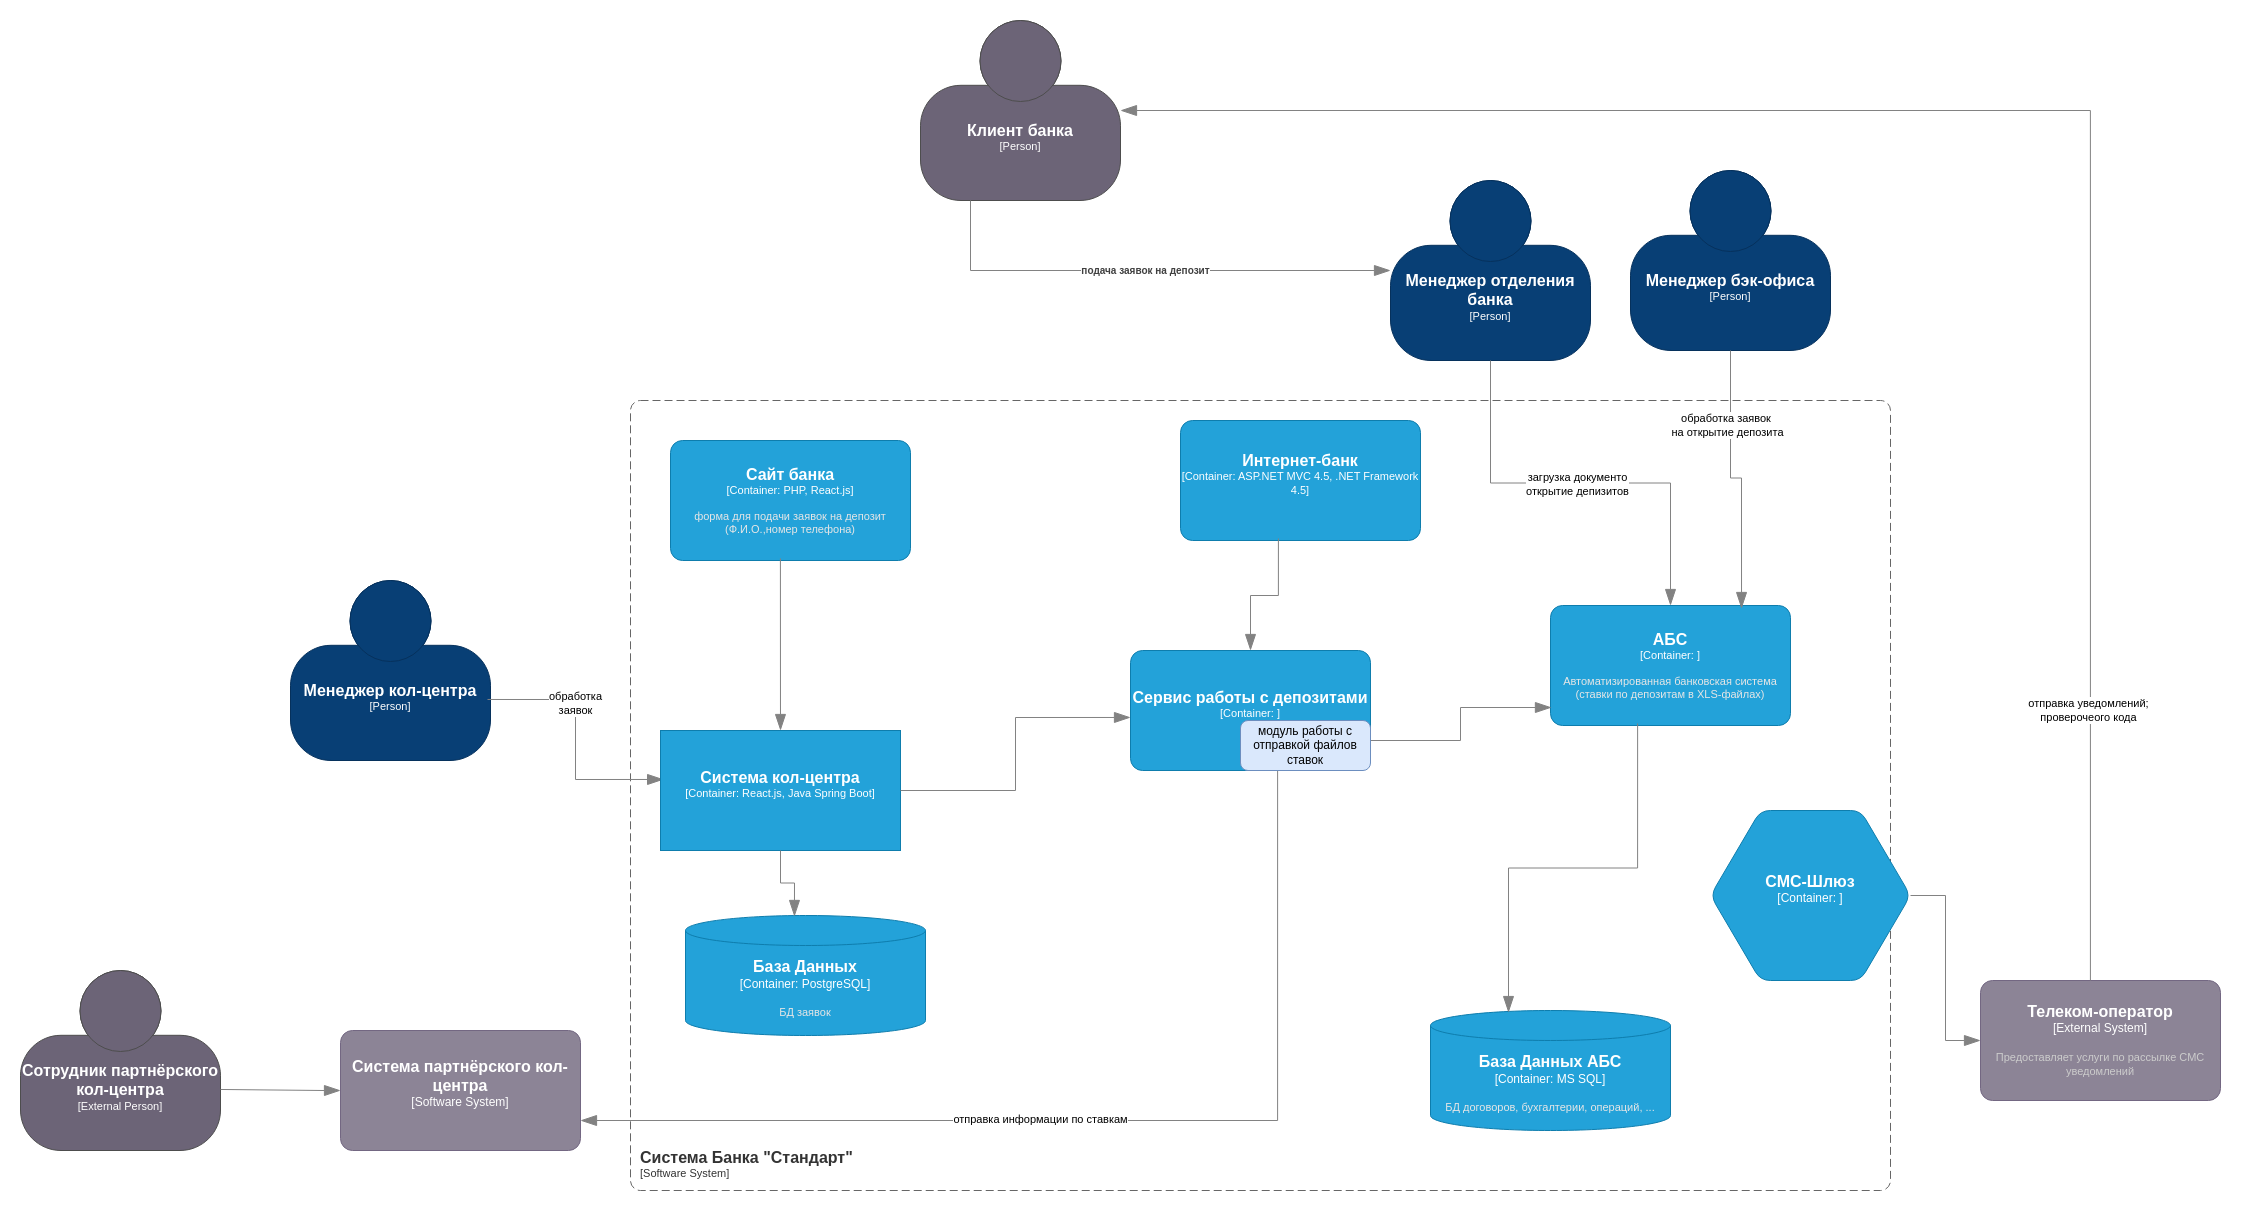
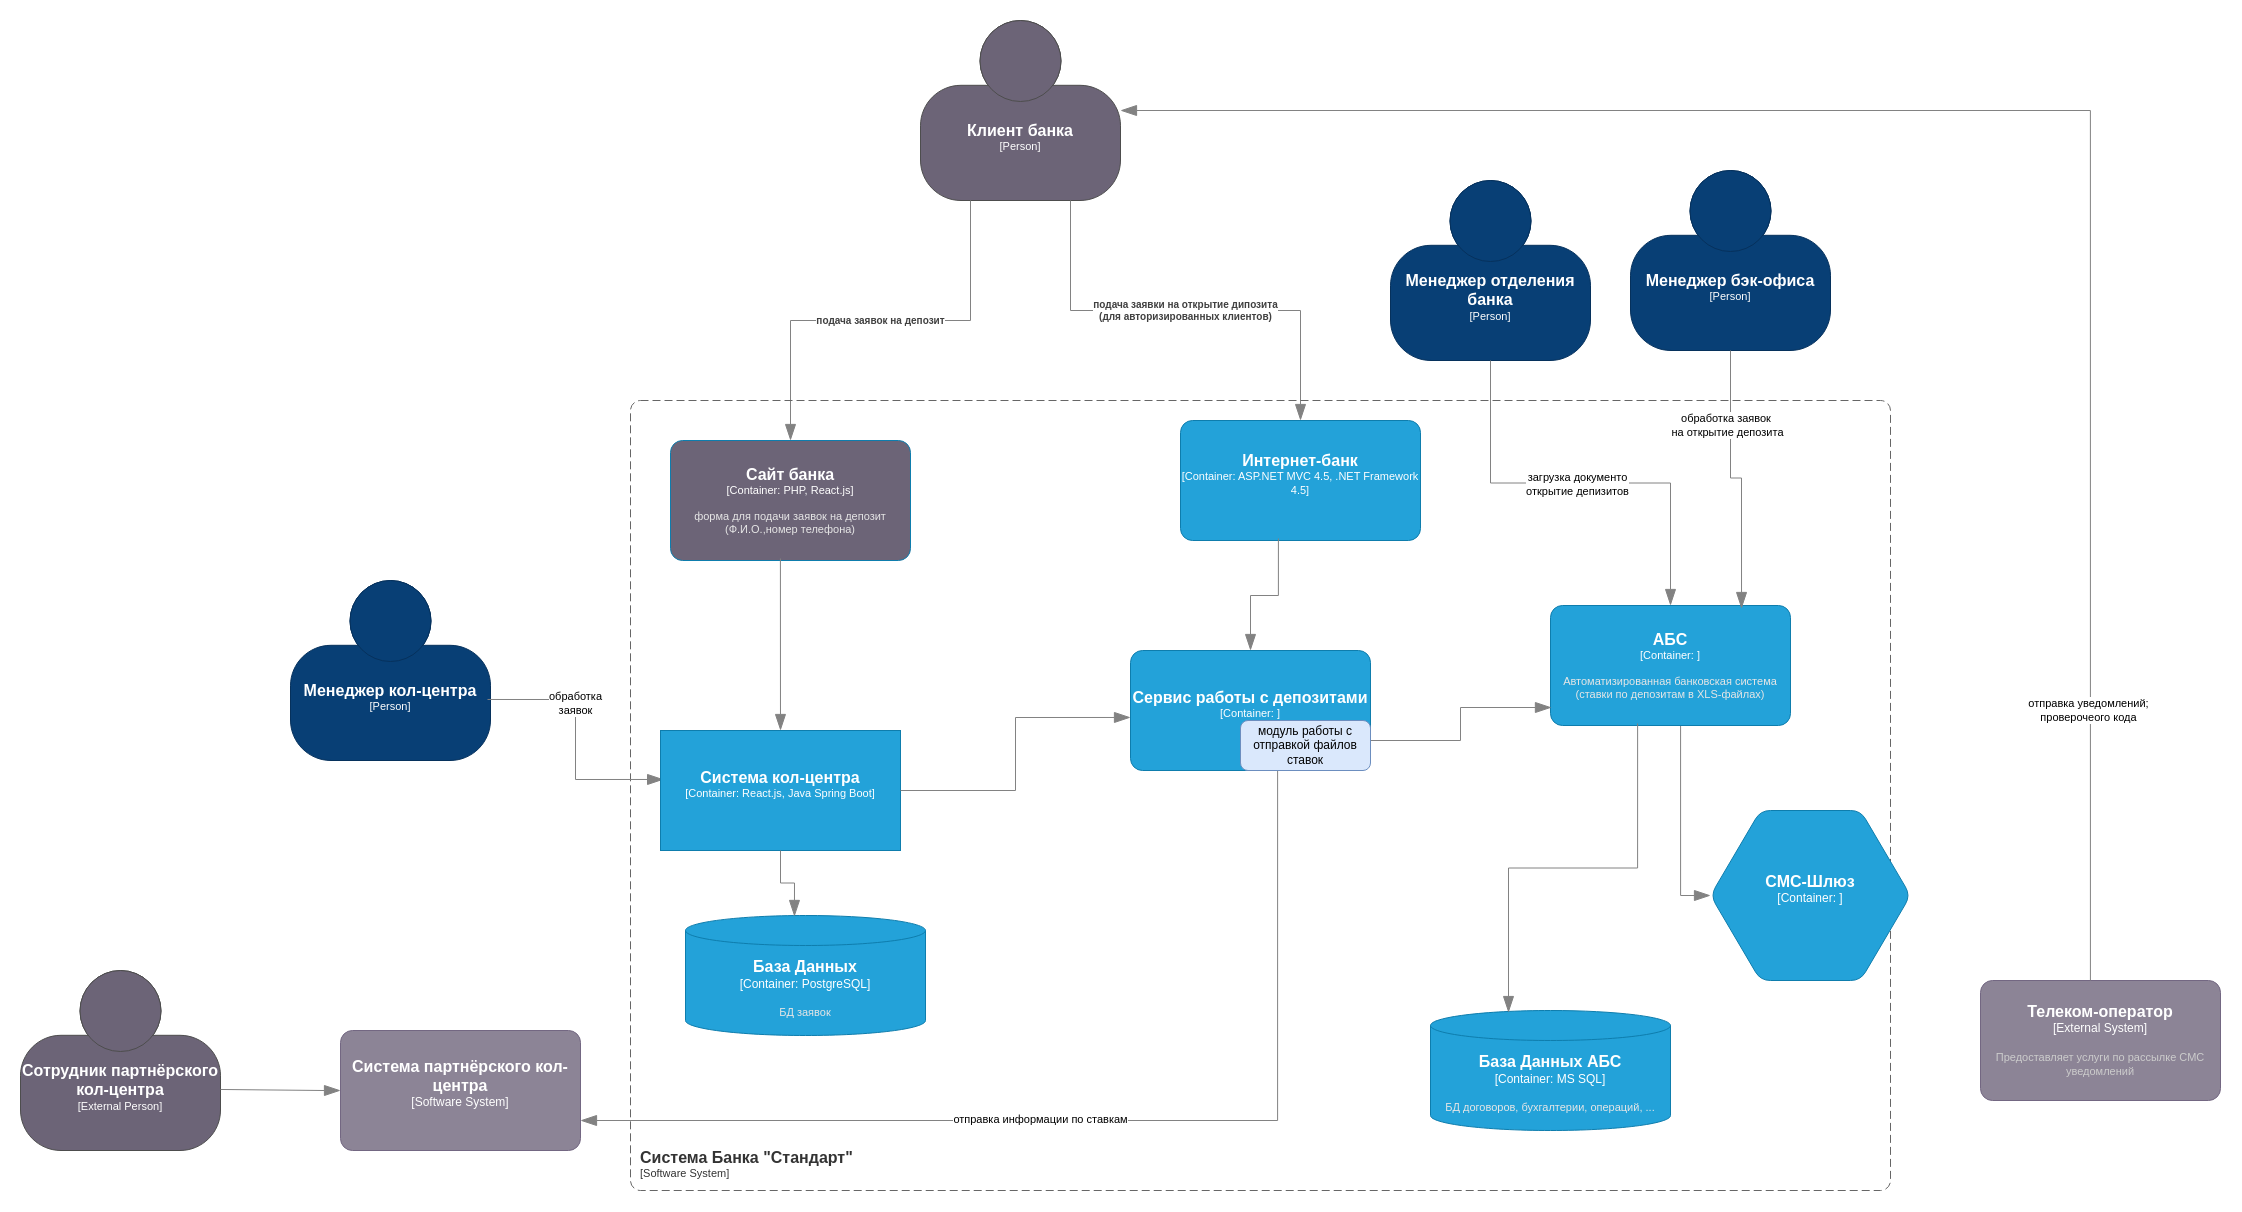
(1171, 271) -> (856, 321)
none -> (1071, 277)
(791, 501) -> (791, 501)
none -> (1681, 817)
(1946, 960) -> none
